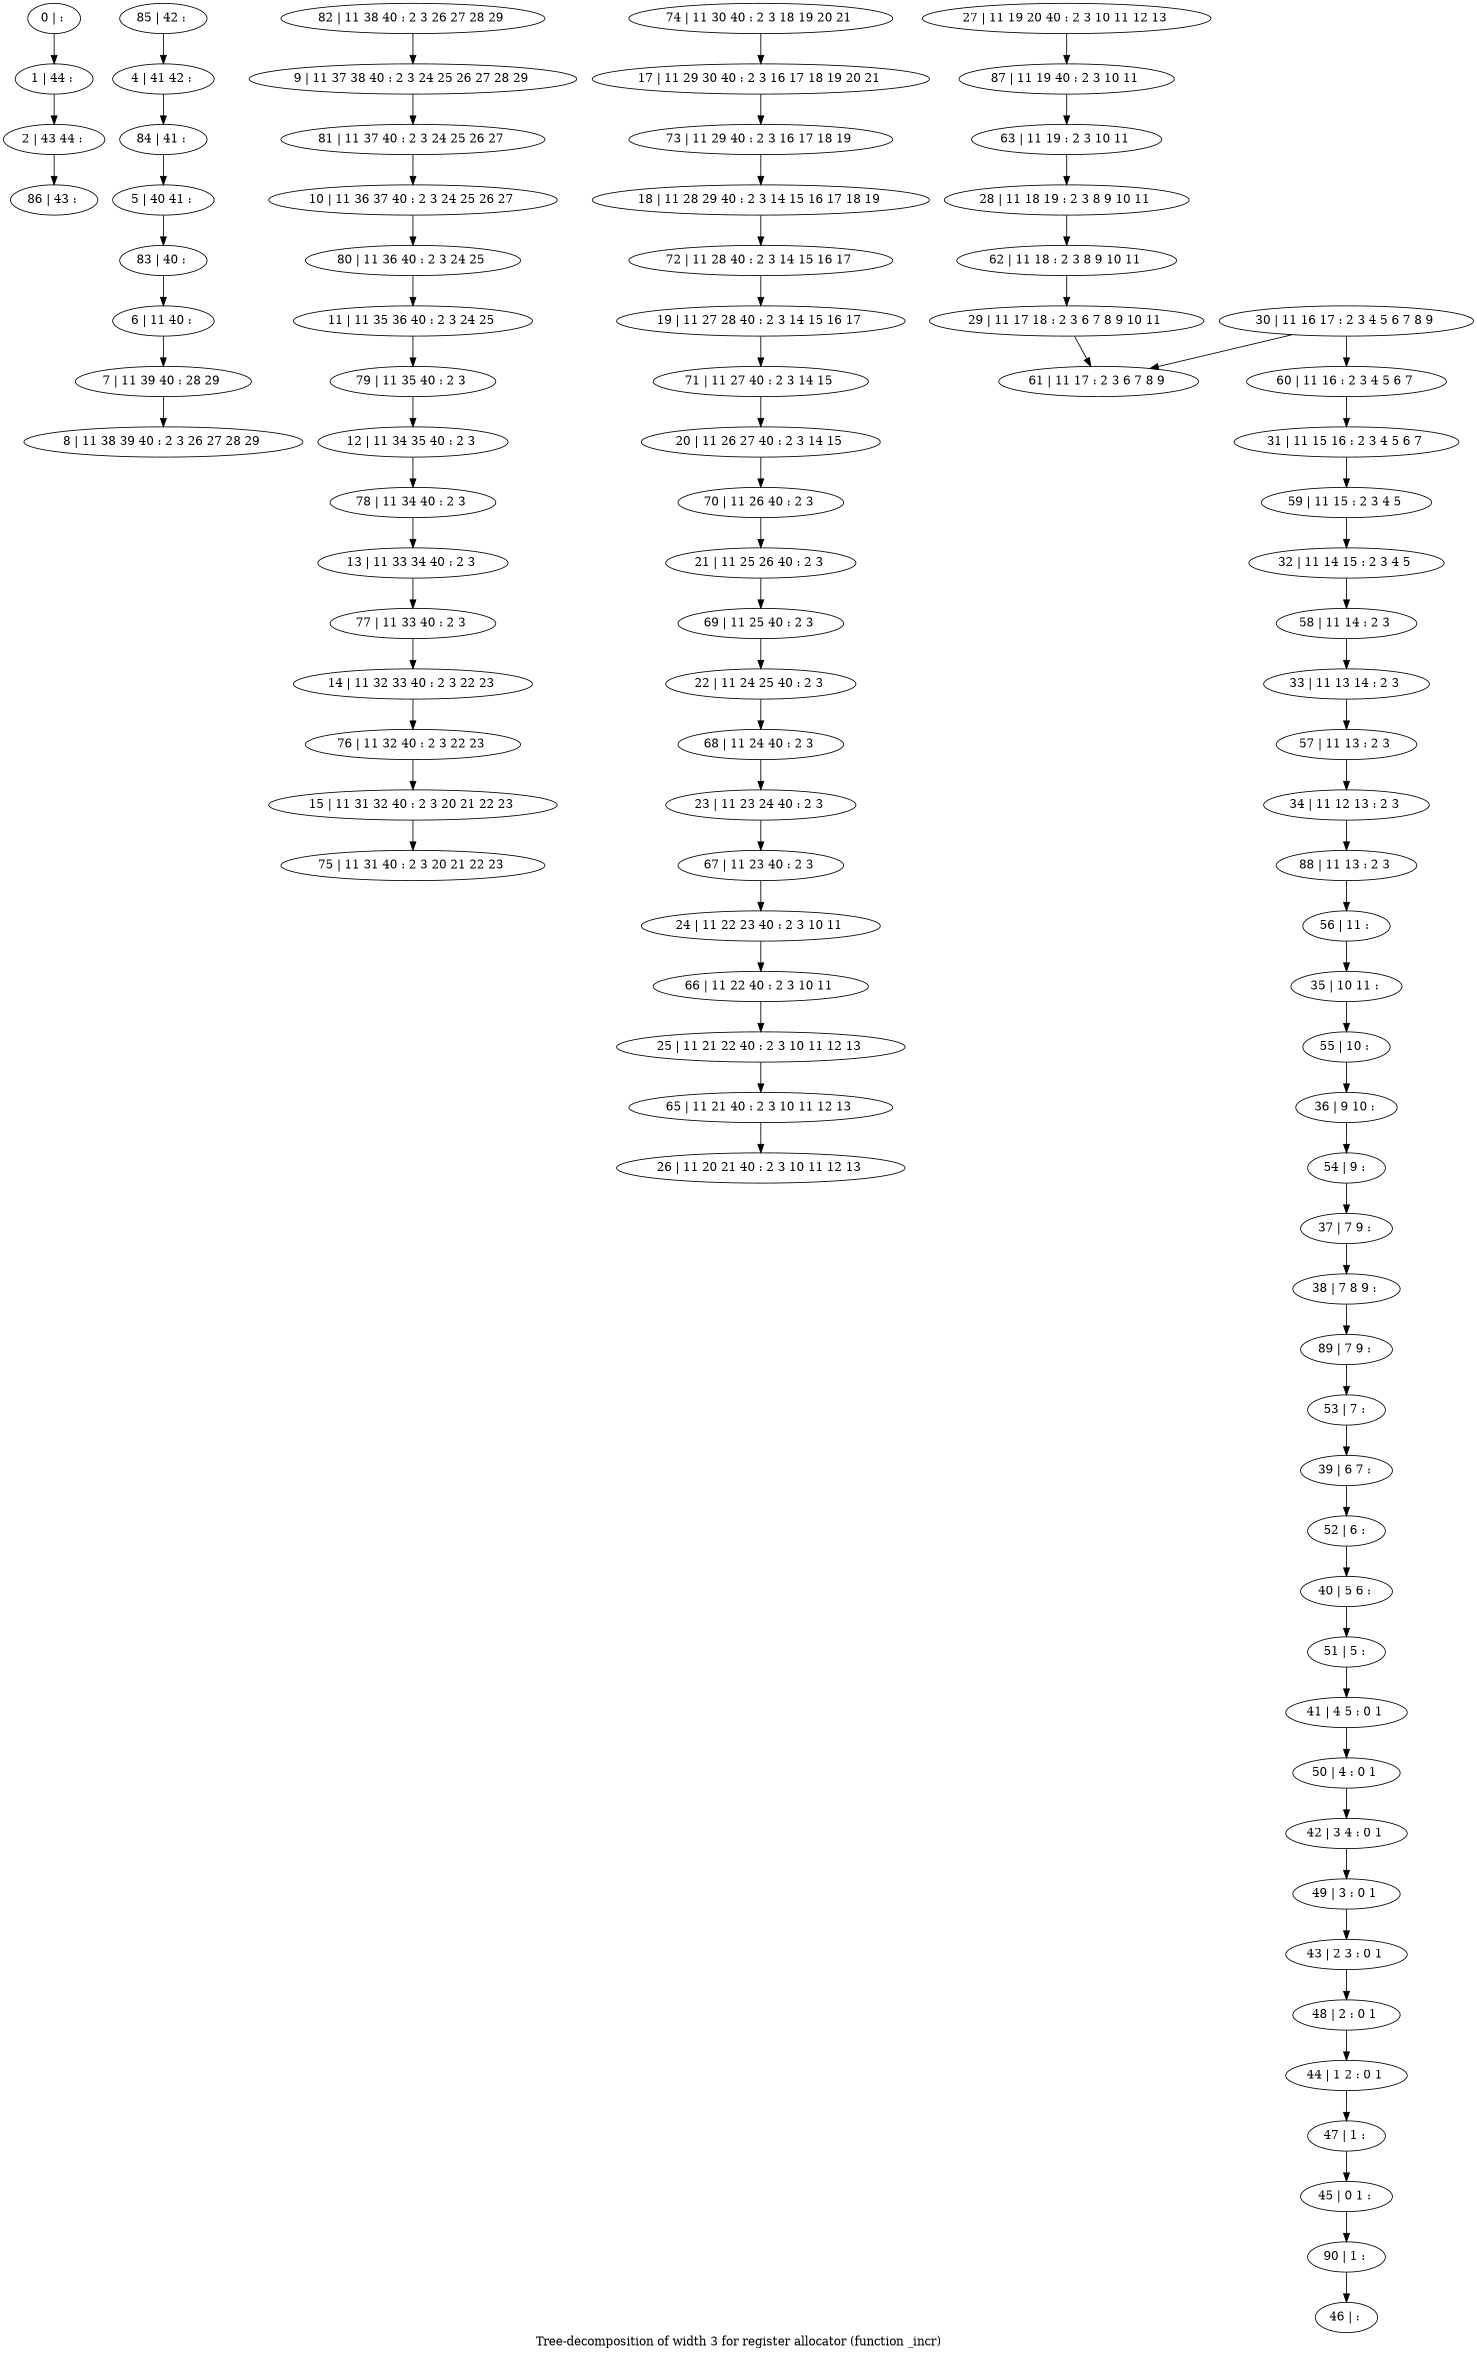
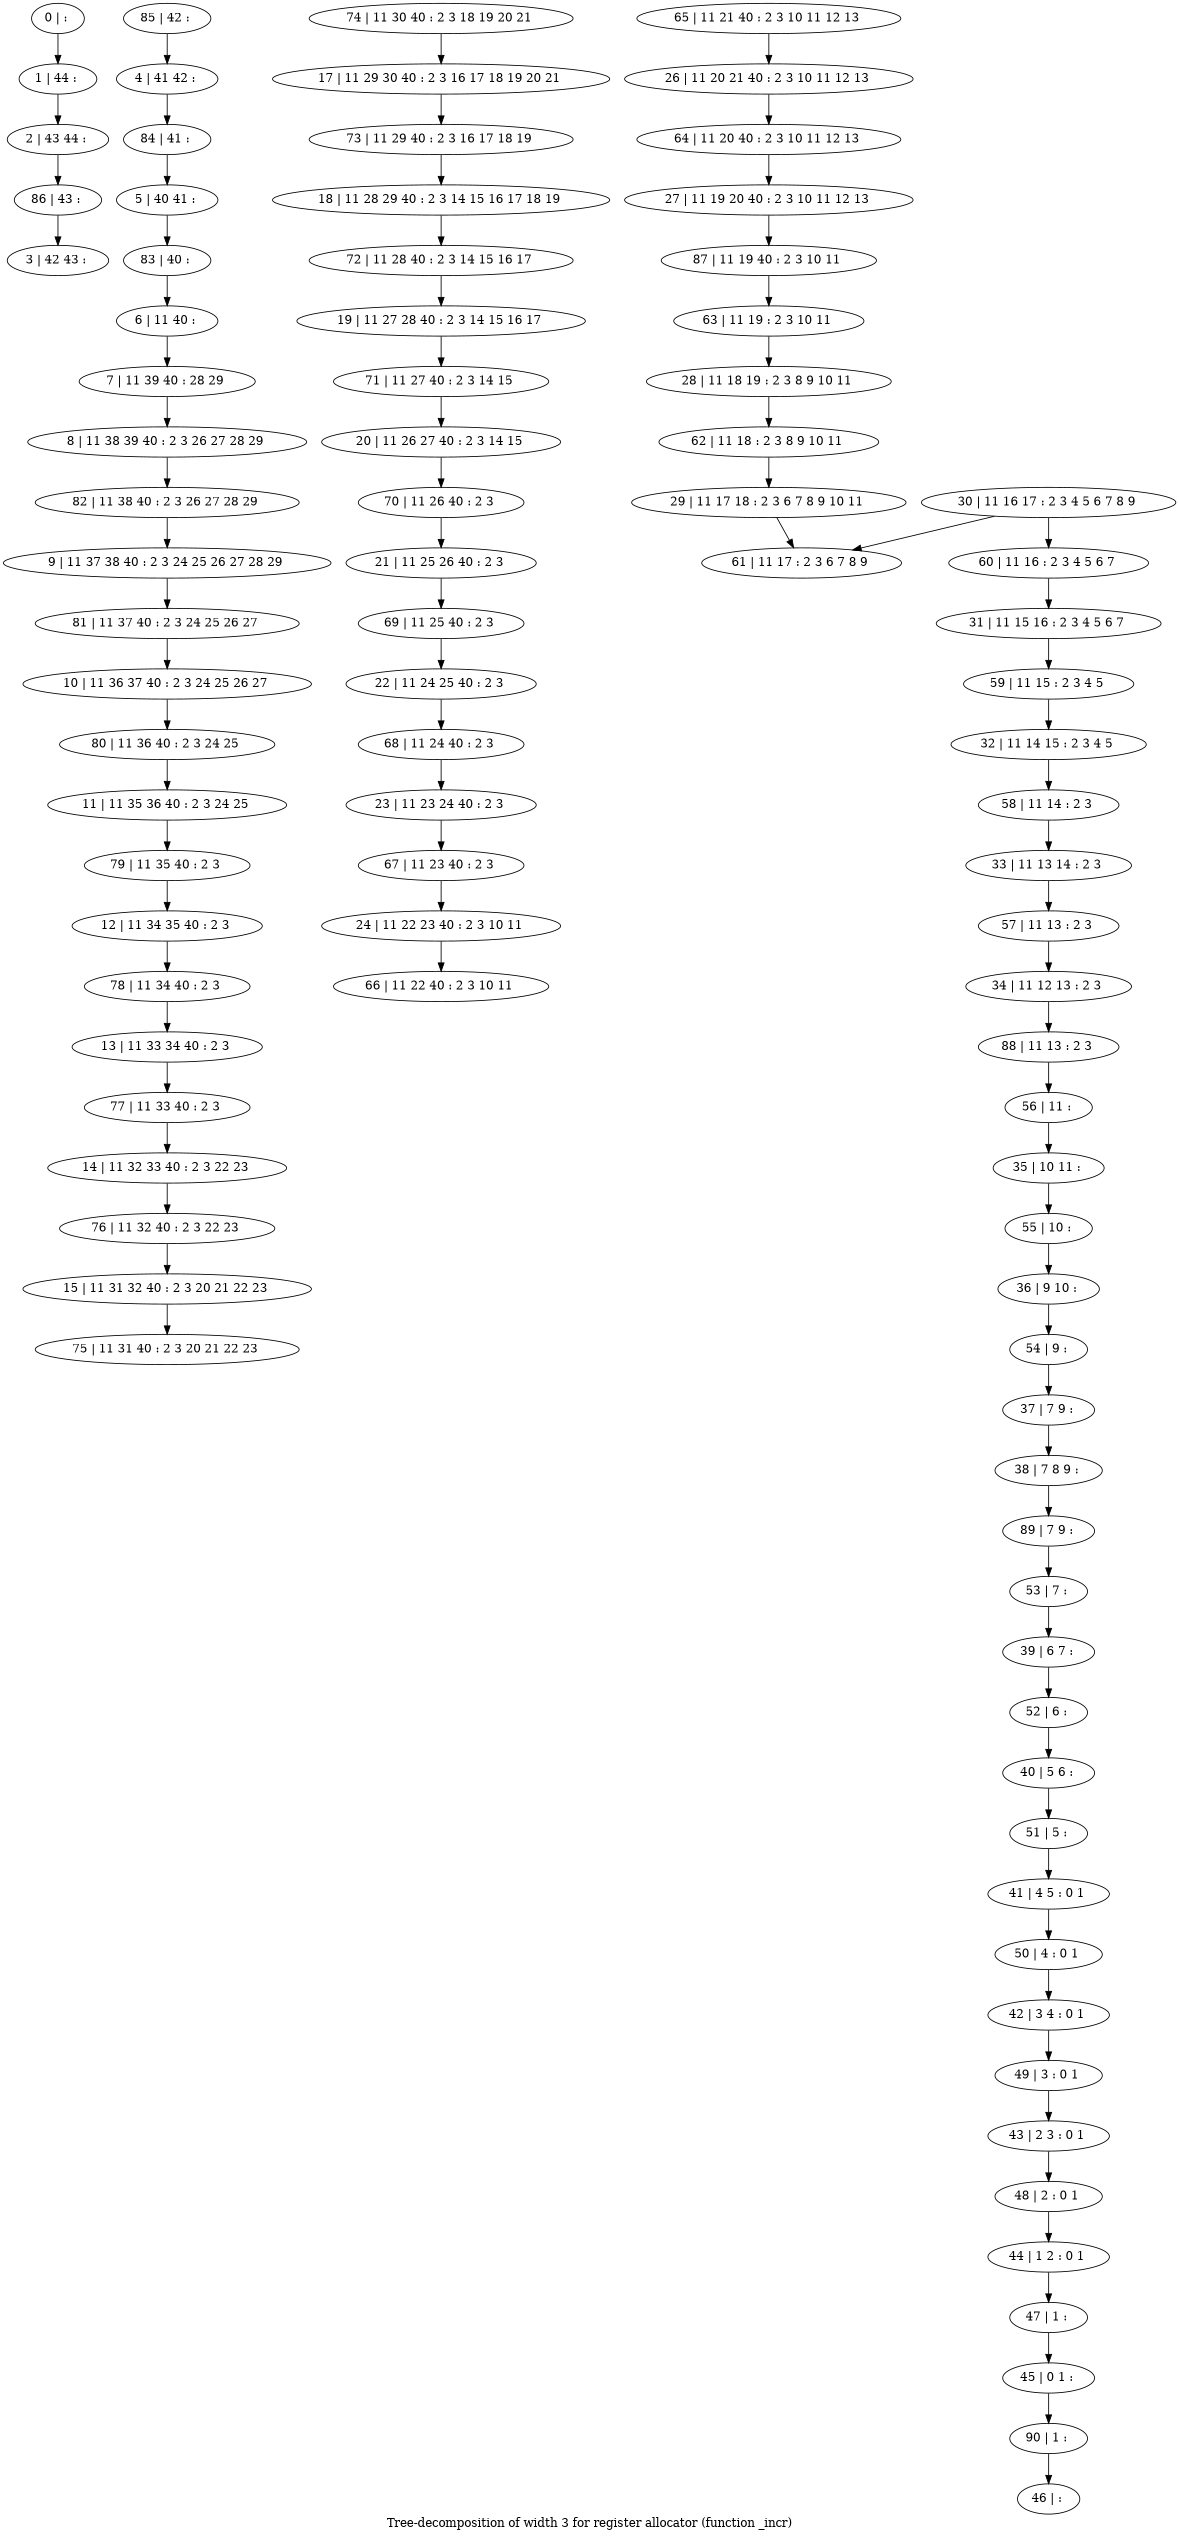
none -> (769, 139)
none -> (58, 260)
none -> (167, 468)
(761, 1047) -> none
